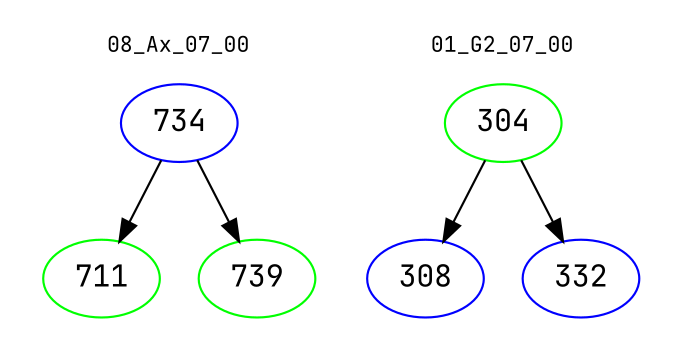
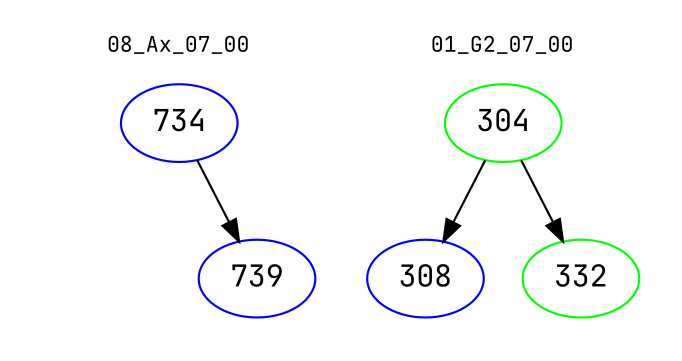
(102, 279) -> none
(257, 279) -> (257, 279)
(581, 279) -> (581, 279)
